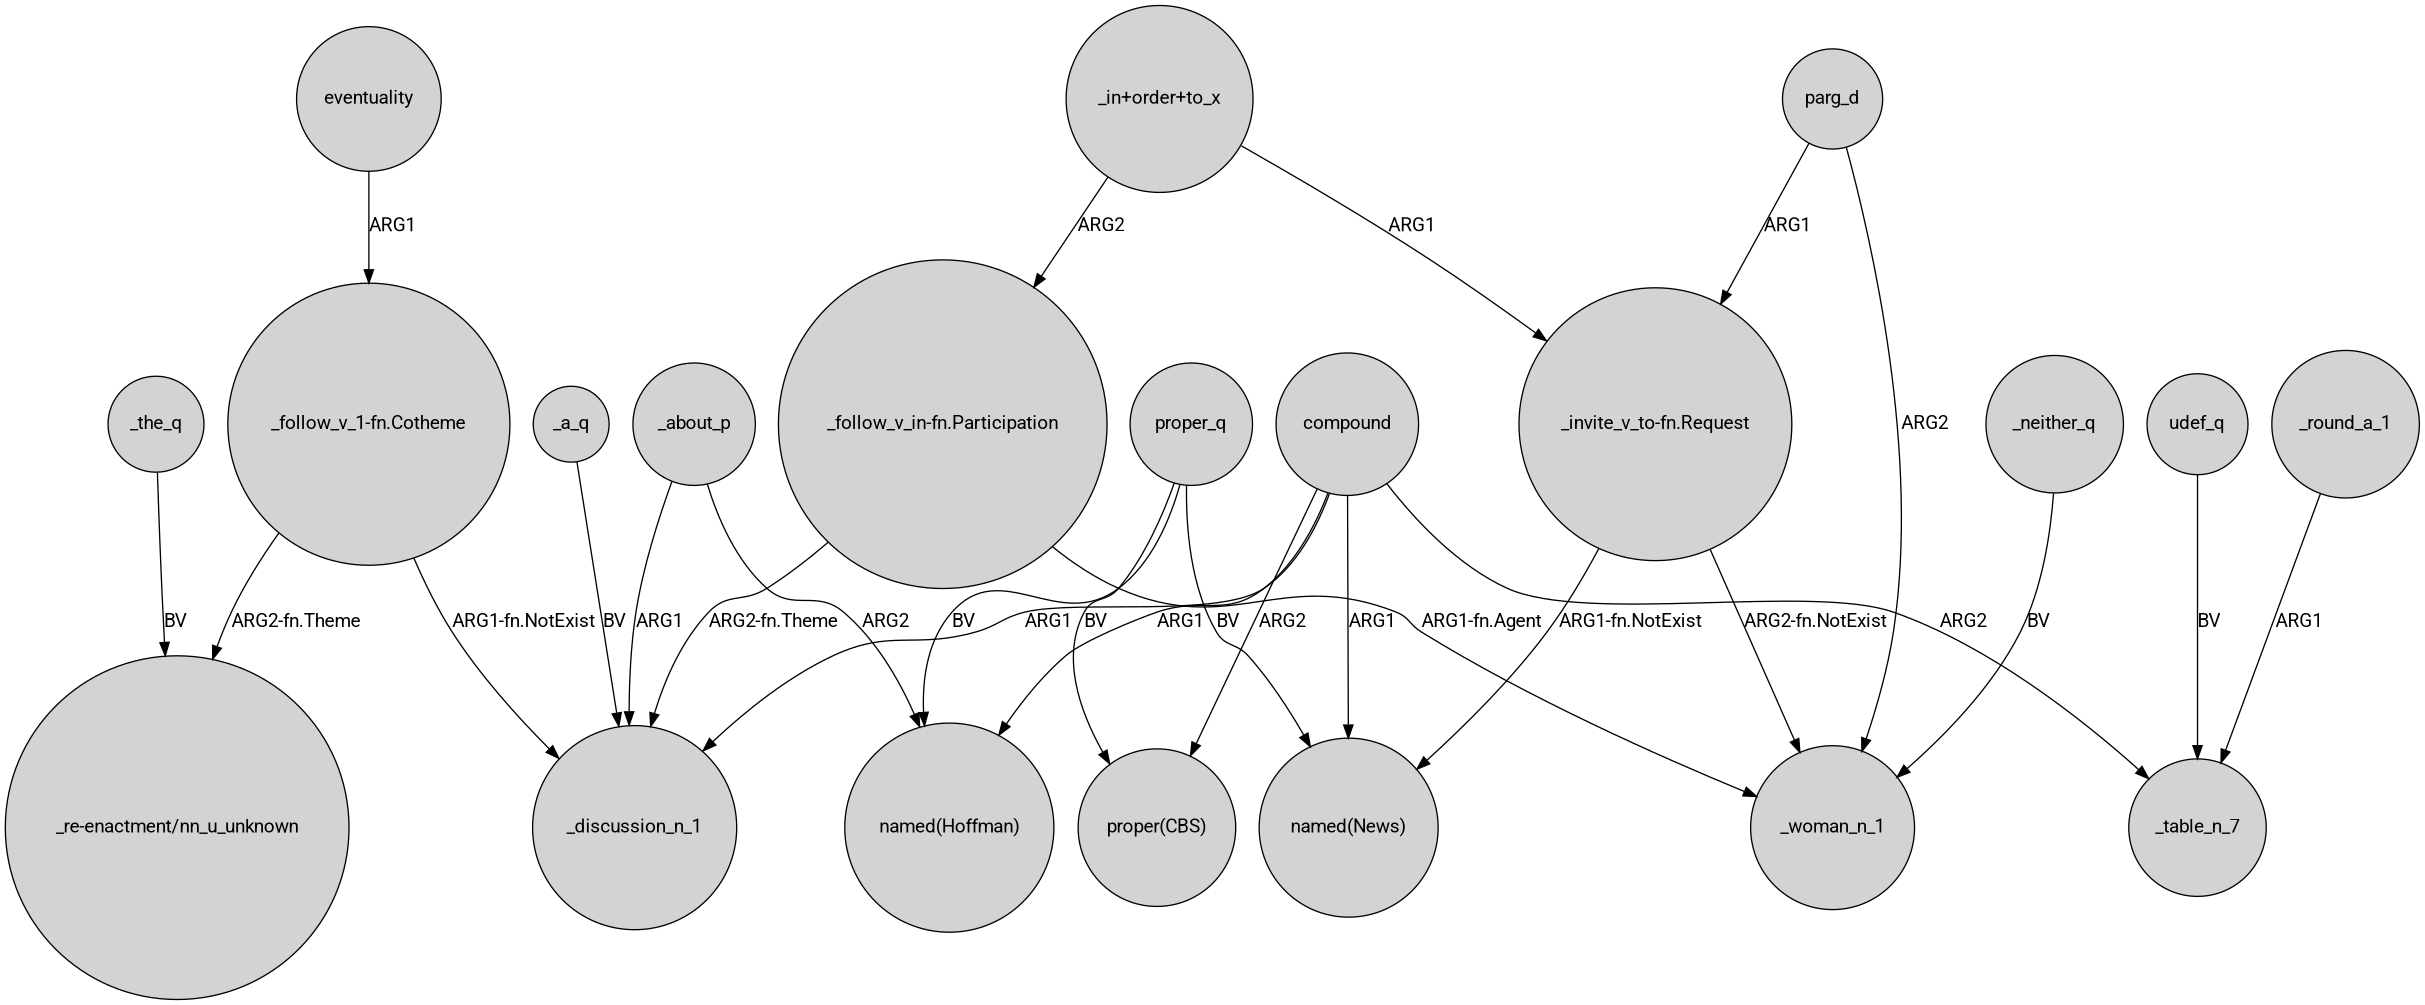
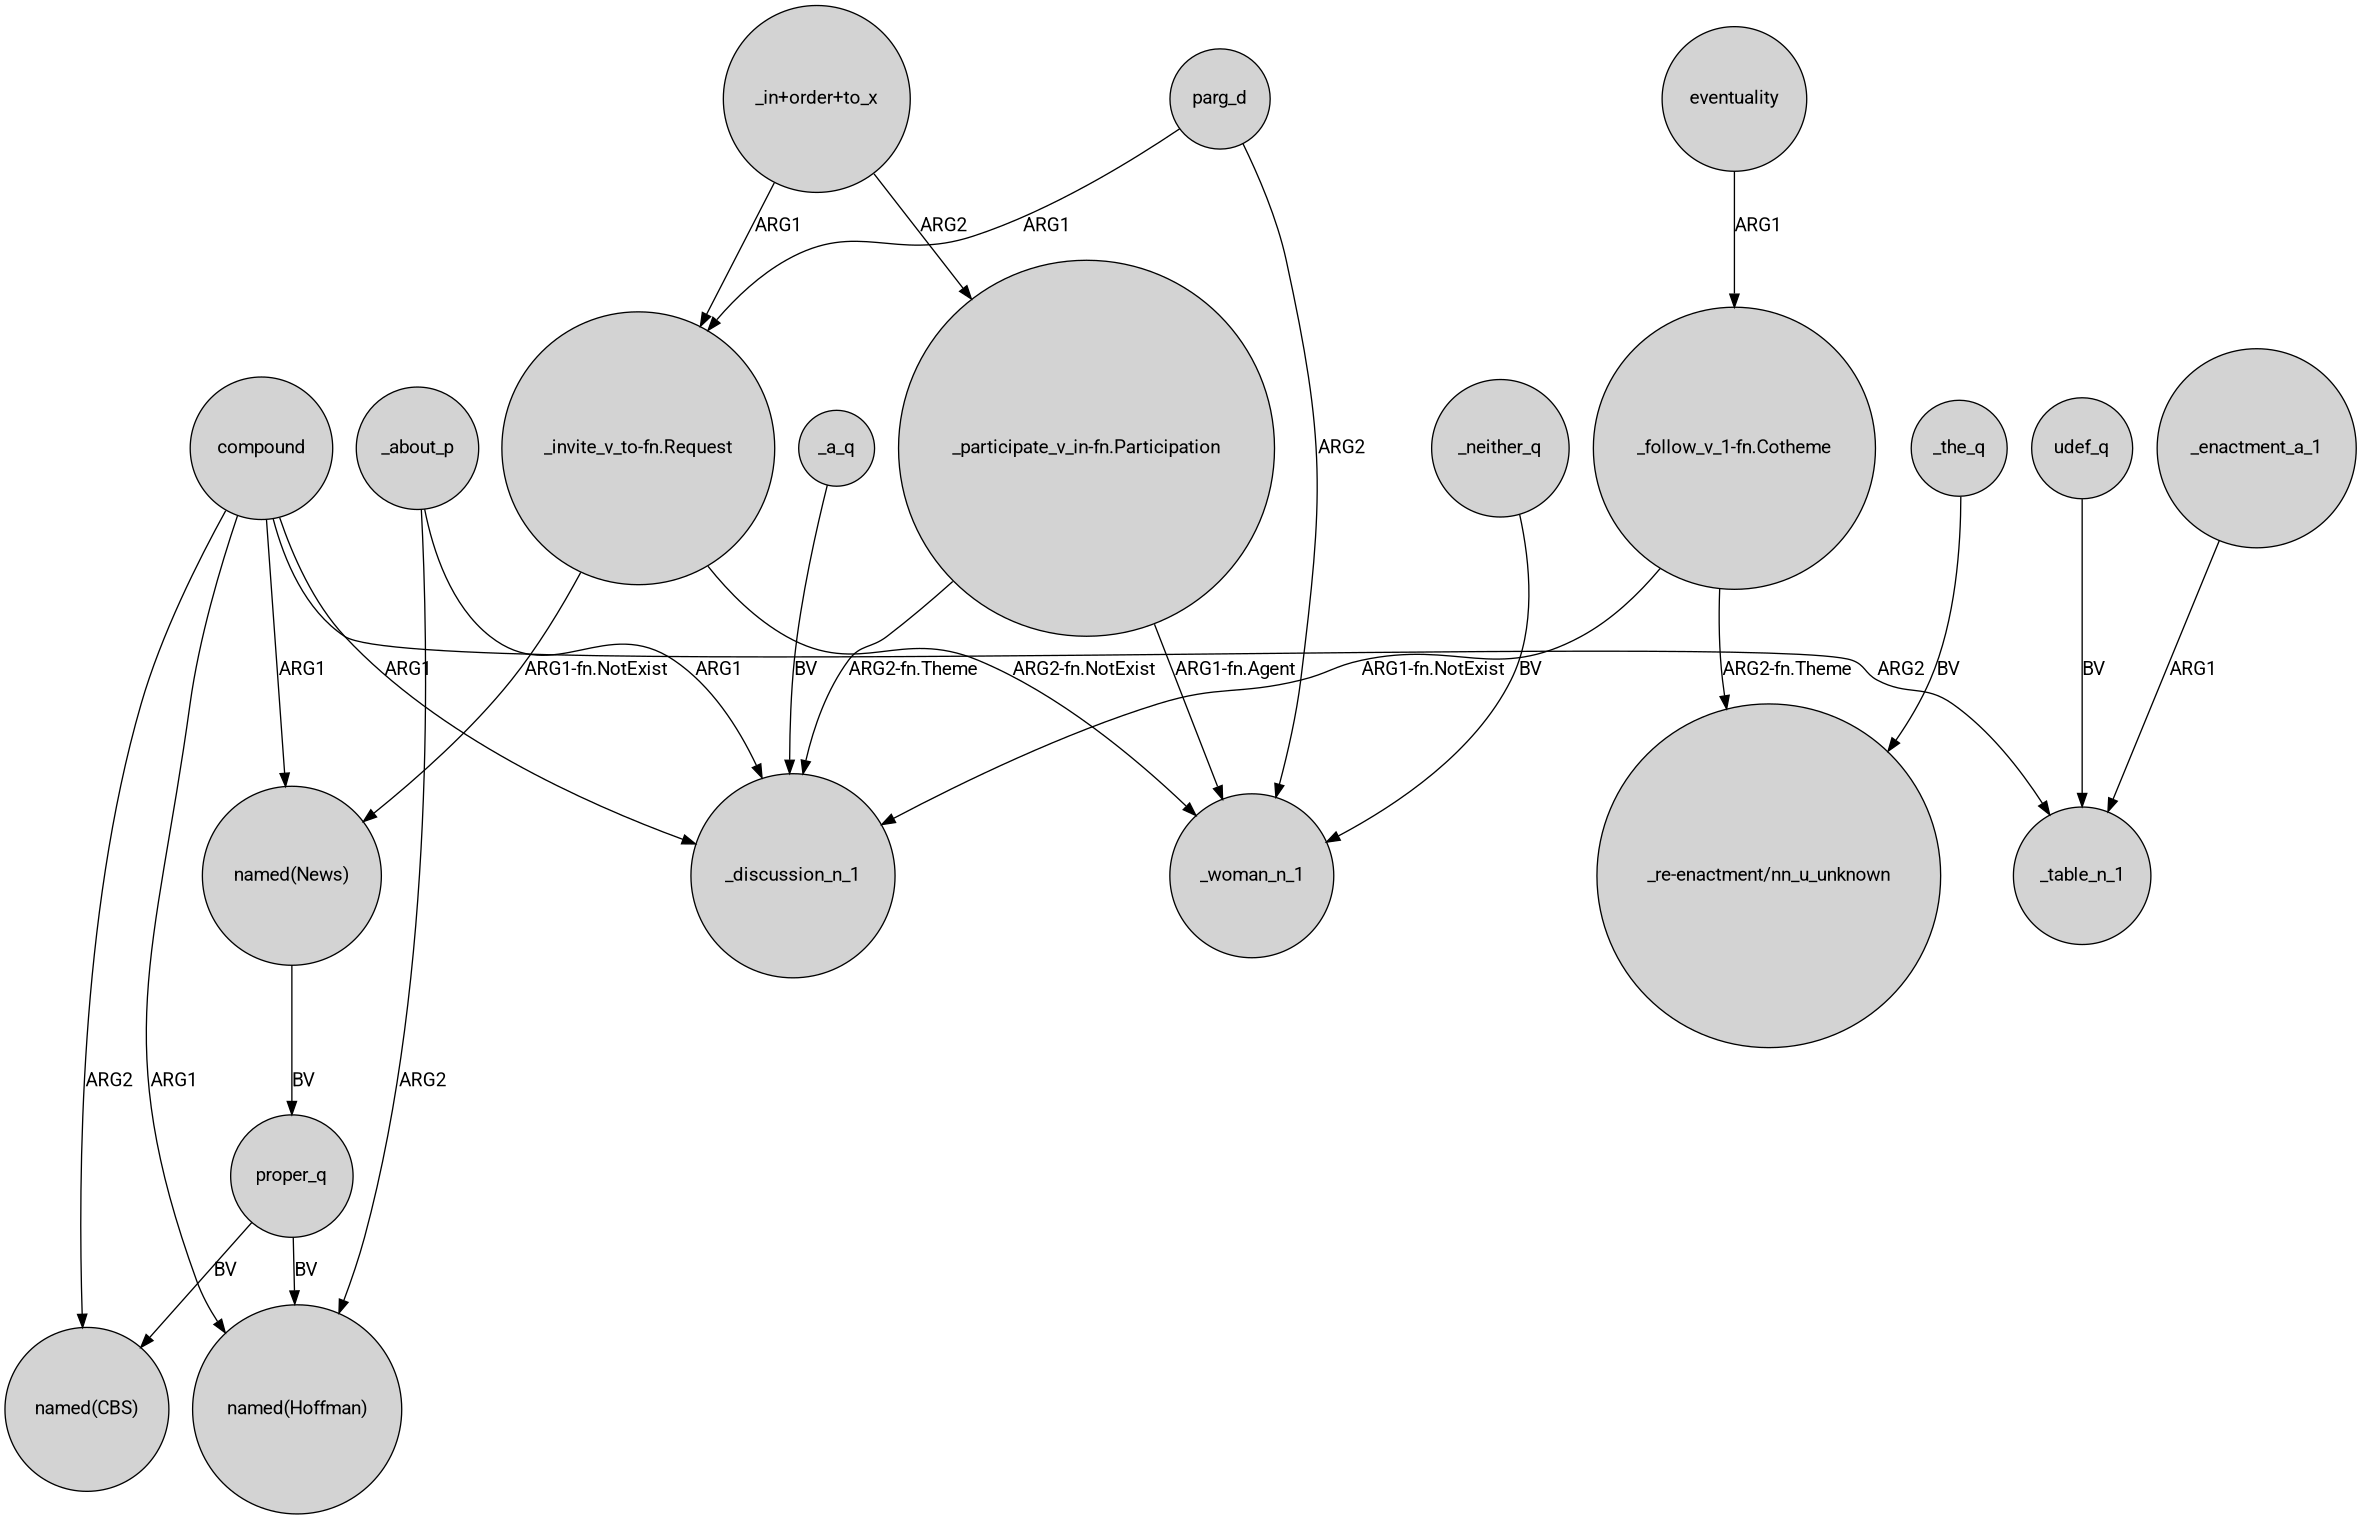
(943, 424) -> (1087, 448)
(2346, 424) -> (2257, 448)
(1213, 626) -> (292, 1033)
(1157, 828) -> (87, 1409)
(2198, 828) -> (2082, 876)
